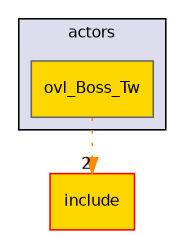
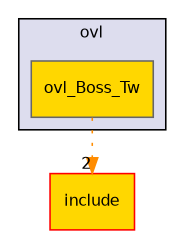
(92, 34) -> (92, 34)
